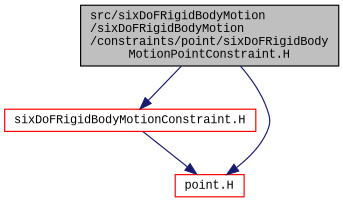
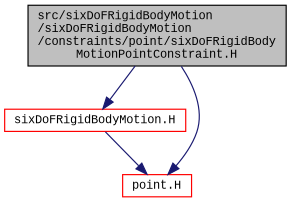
(130, 120) -> (95, 120)
